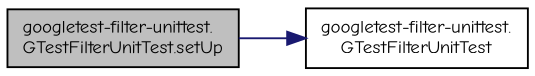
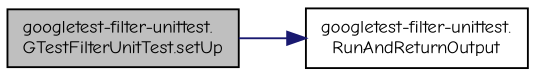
(417, 38) -> (417, 38)
